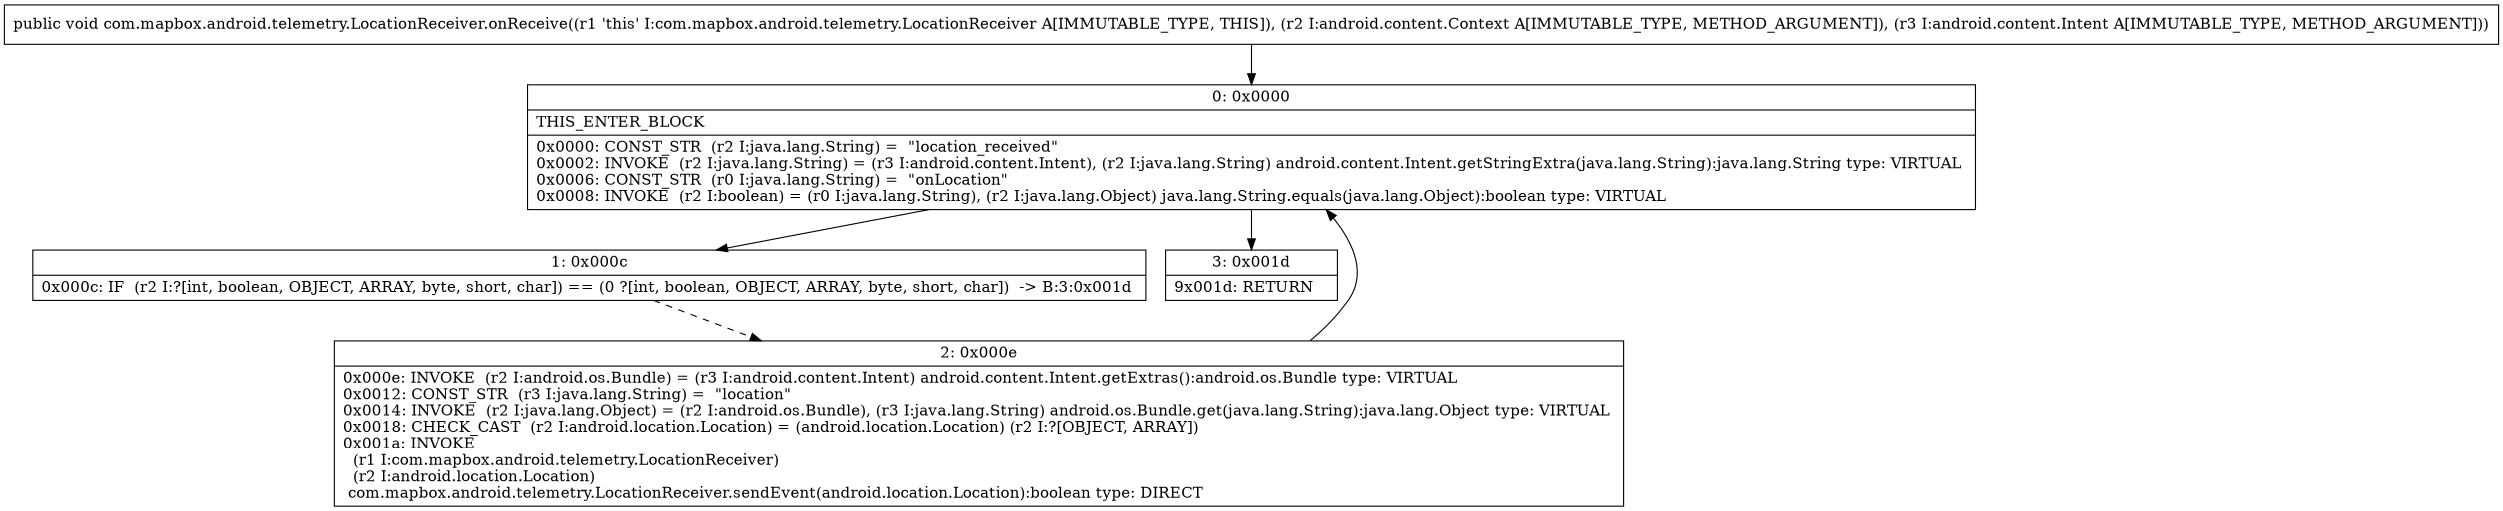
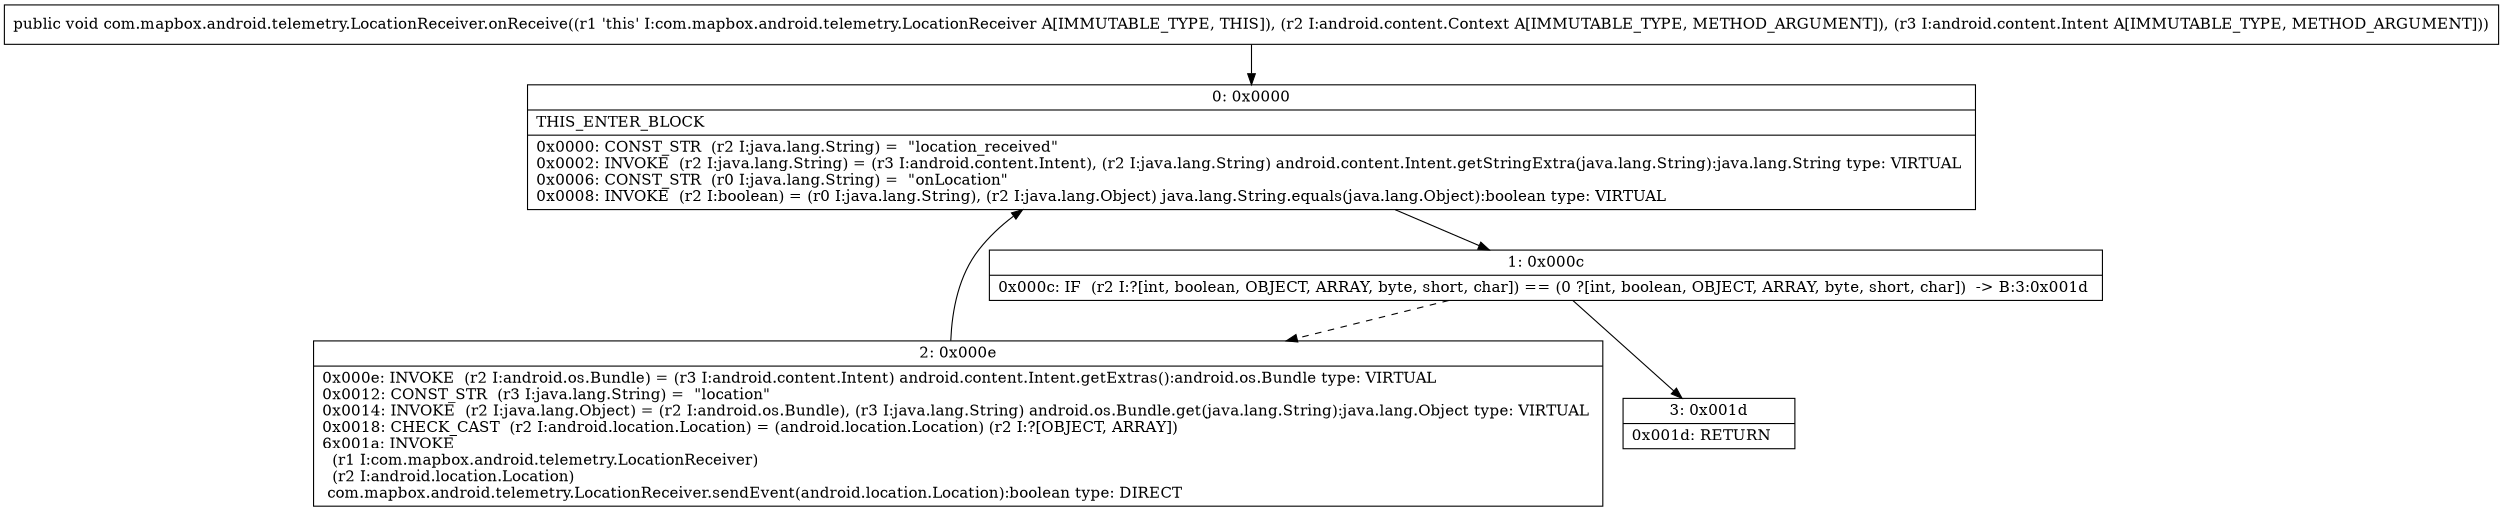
(1251, 224) -> (1623, 346)
(1251, 287) -> (1709, 436)
(414, 444) -> (393, 444)
